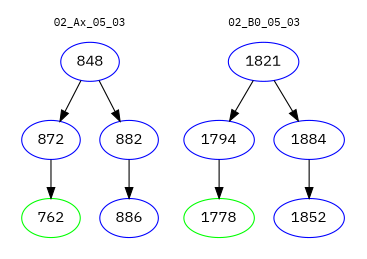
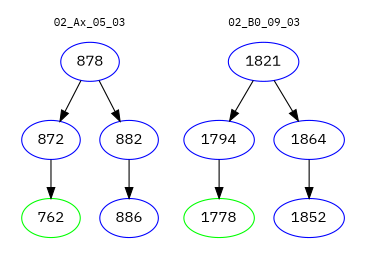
(265, 23) -> (265, 23)
(90, 62) -> (90, 62)
(309, 140) -> (309, 140)
